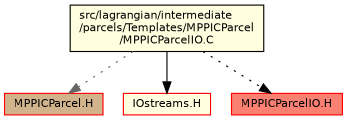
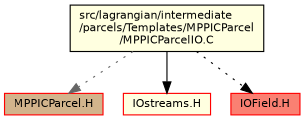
(287, 104) -> (265, 104)
